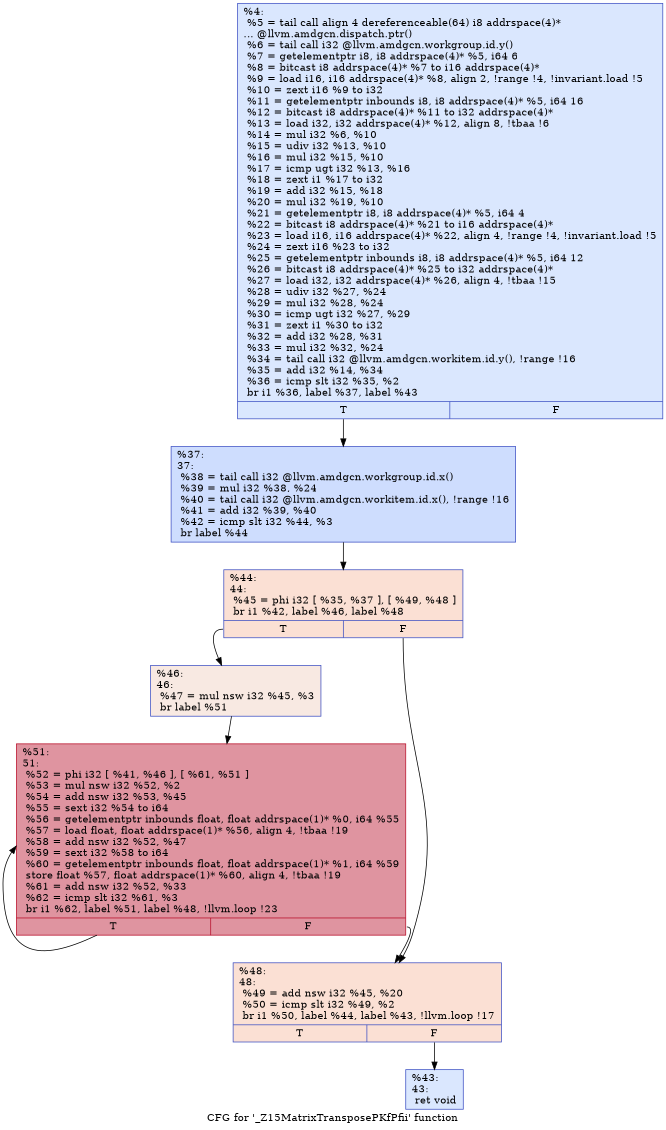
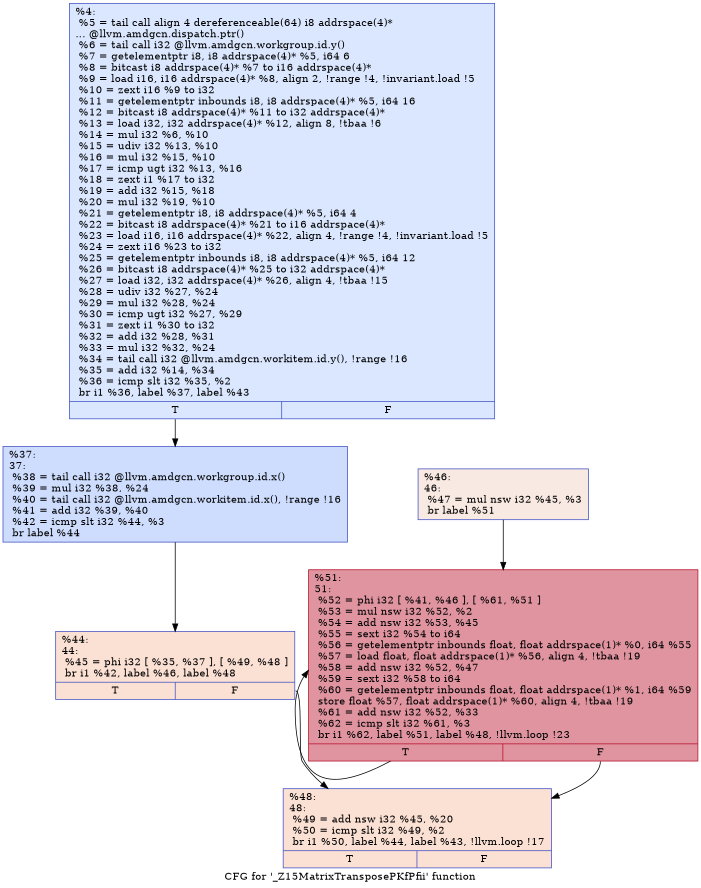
(214, 641) -> none
(435, 1089) -> none
